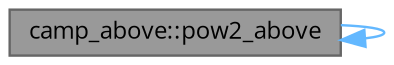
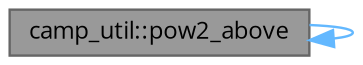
(175, 33) -> (160, 33)
